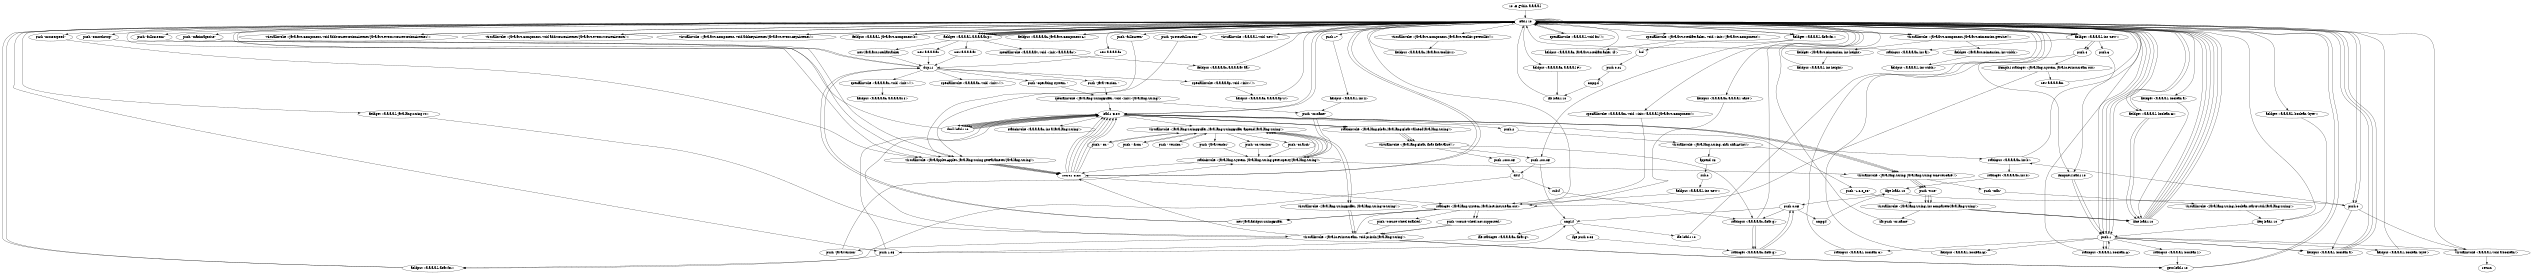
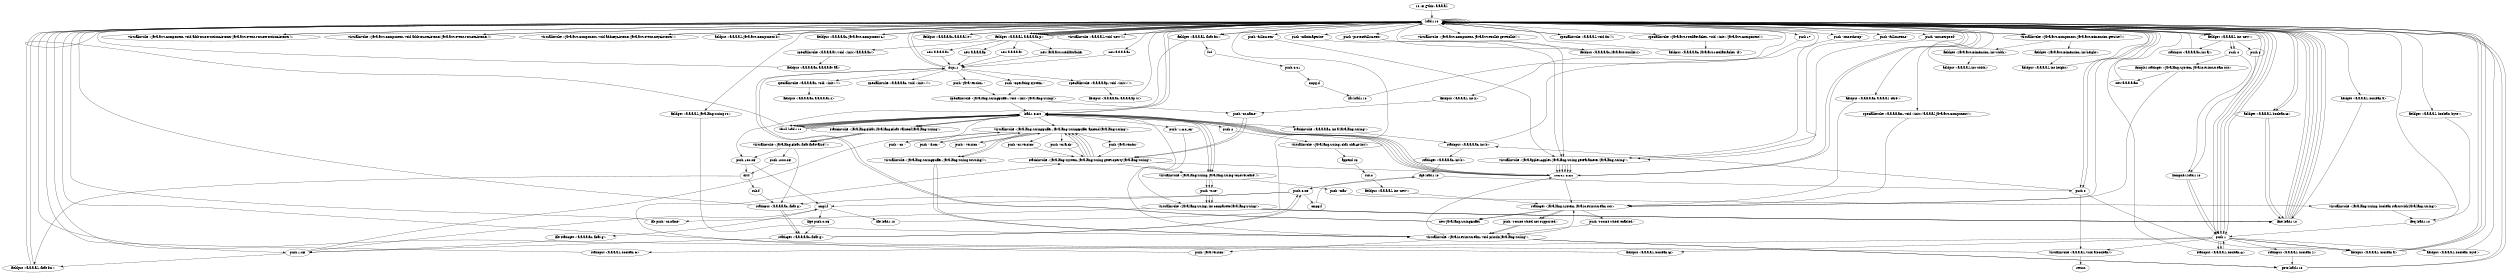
none -> (975, 53)
(1557, 82) -> (1195, 25)
(1866, 153) -> (1401, 137)
(1260, 222) -> (1460, 222)
none -> (541, 245)
